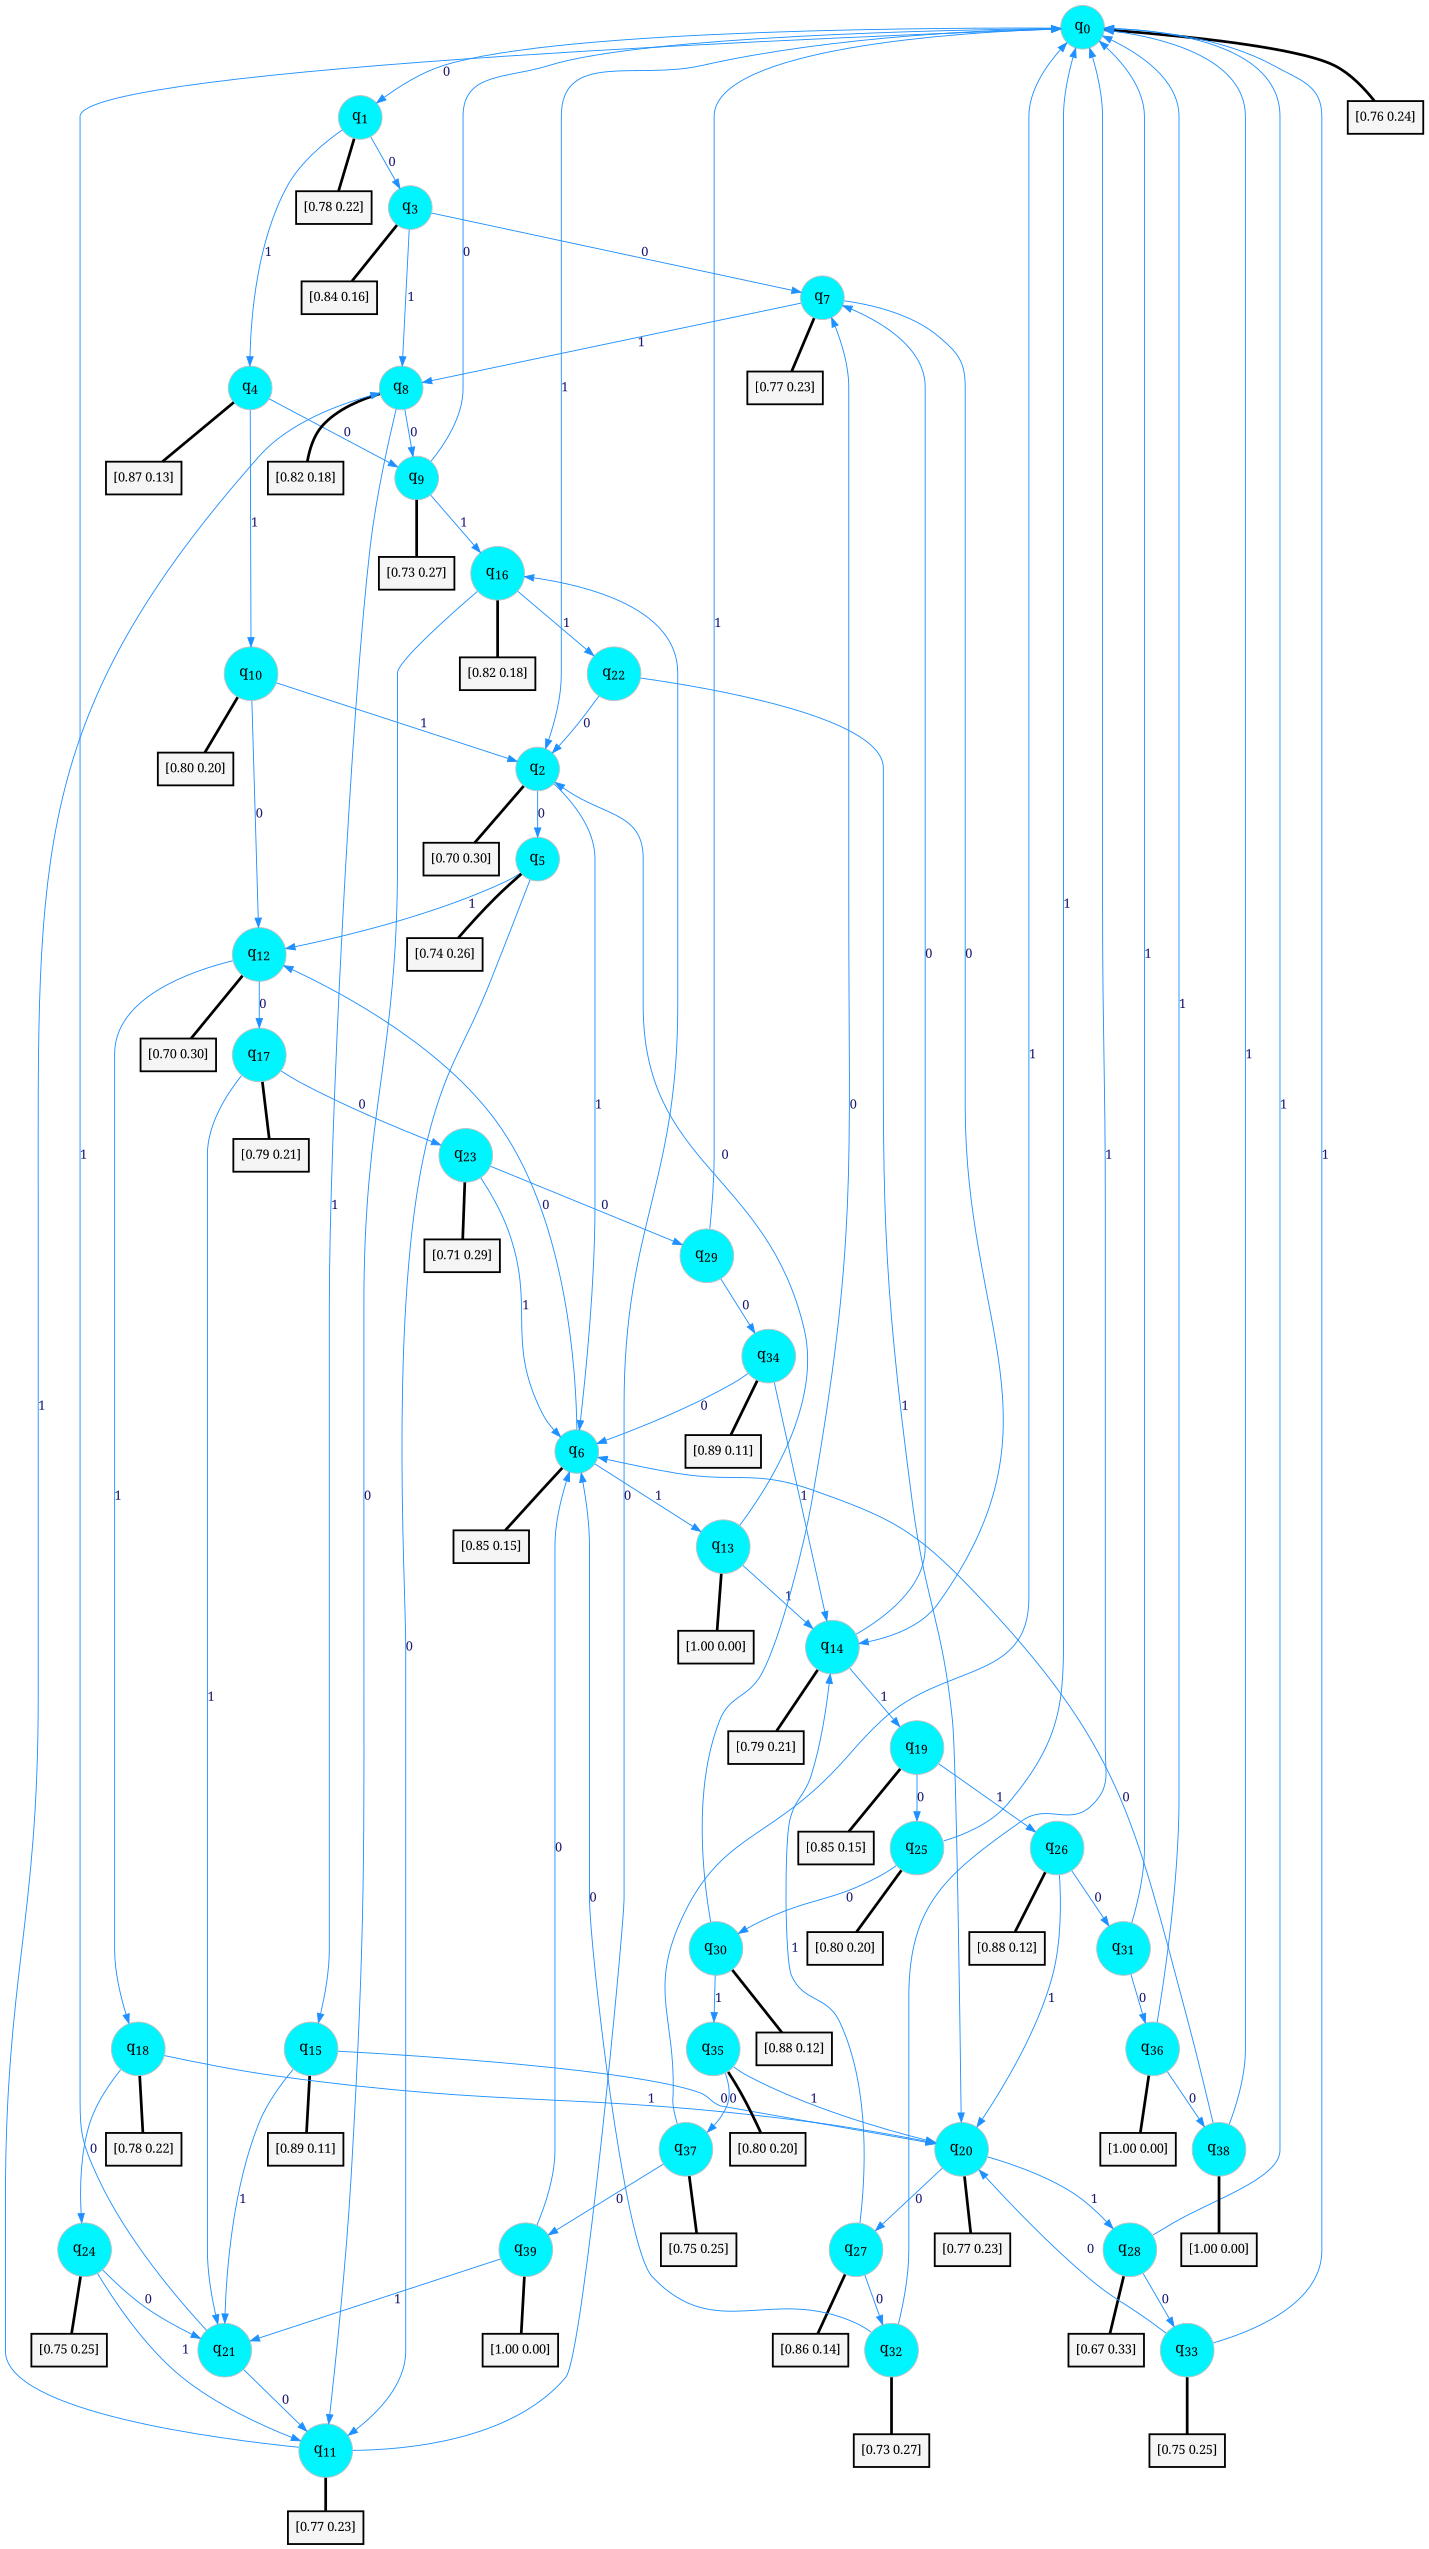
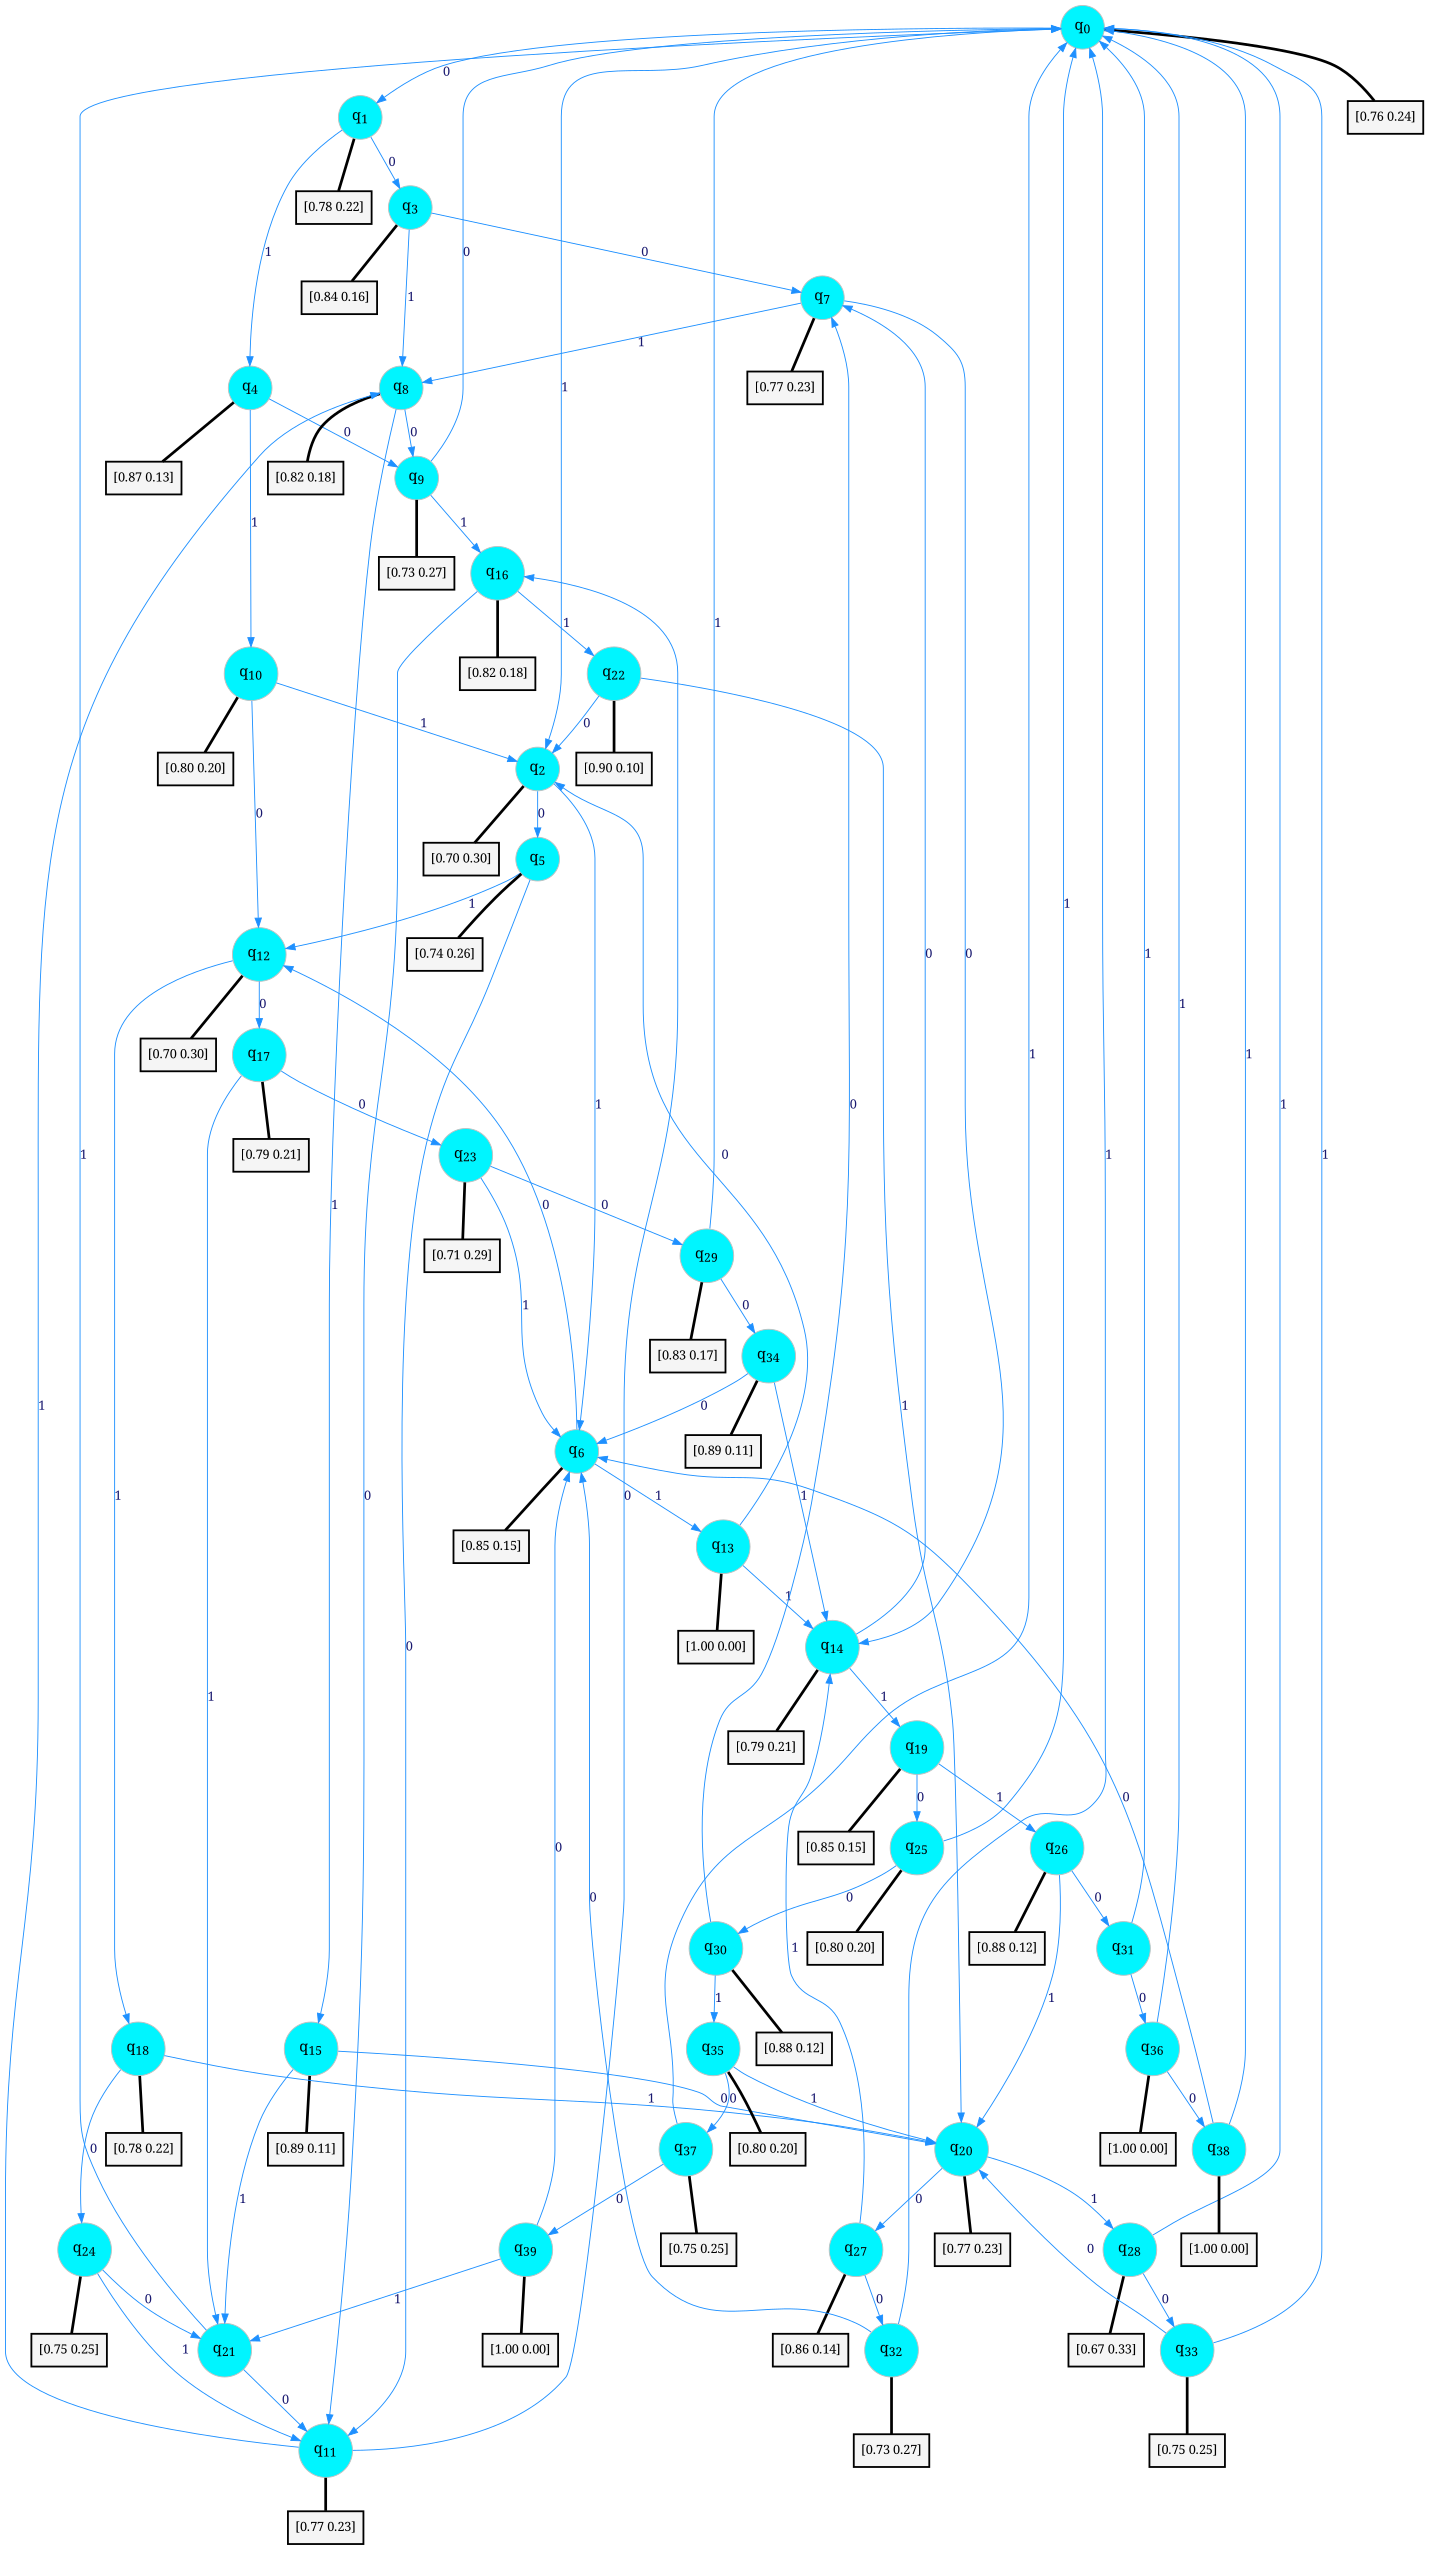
none -> (614, 769)
none -> (688, 1356)
